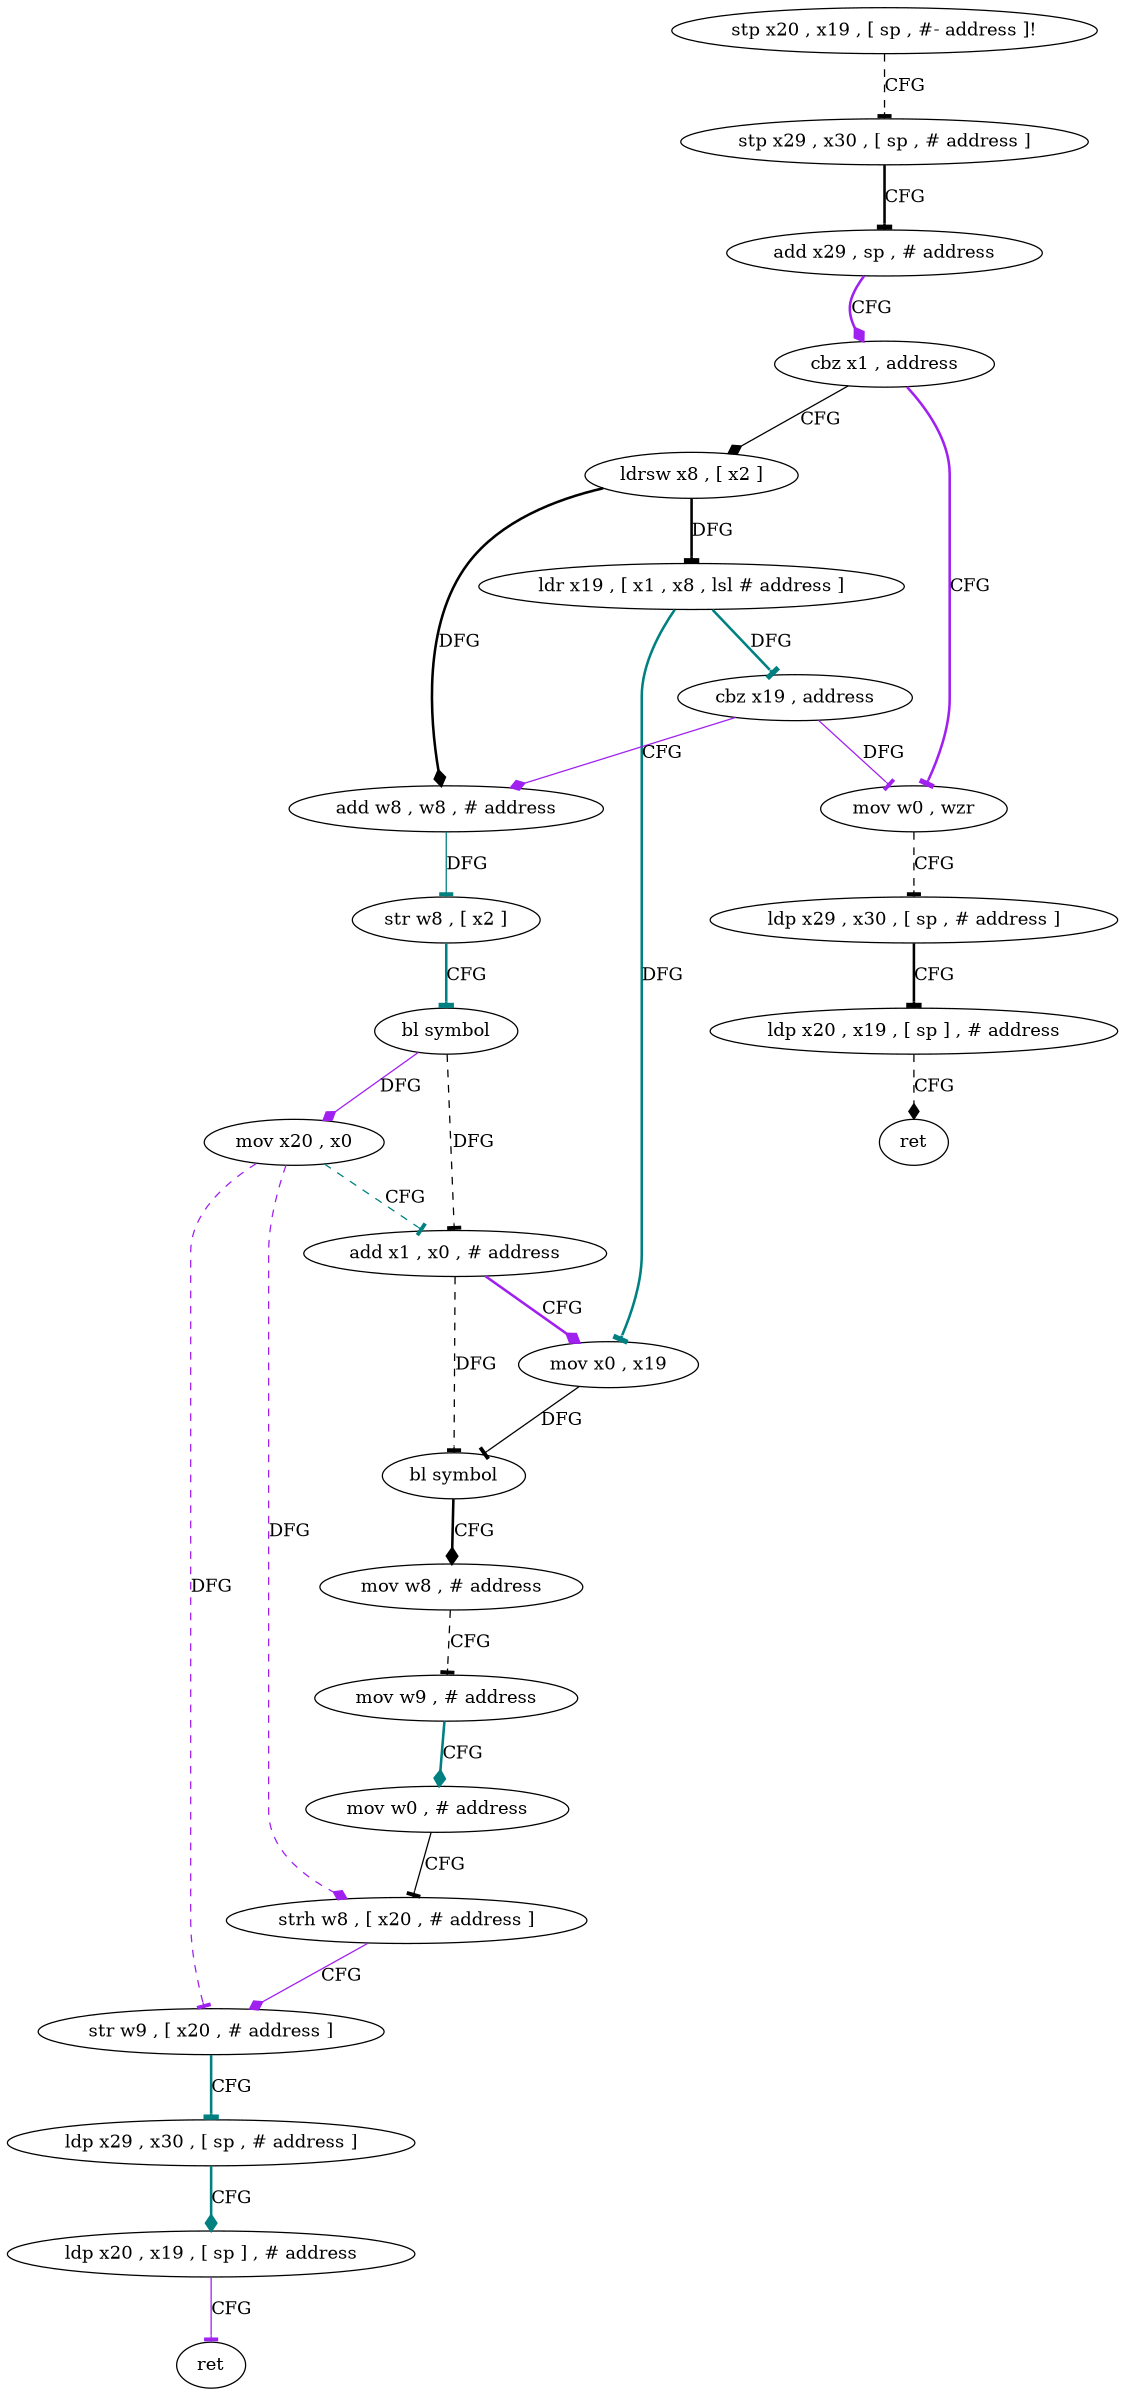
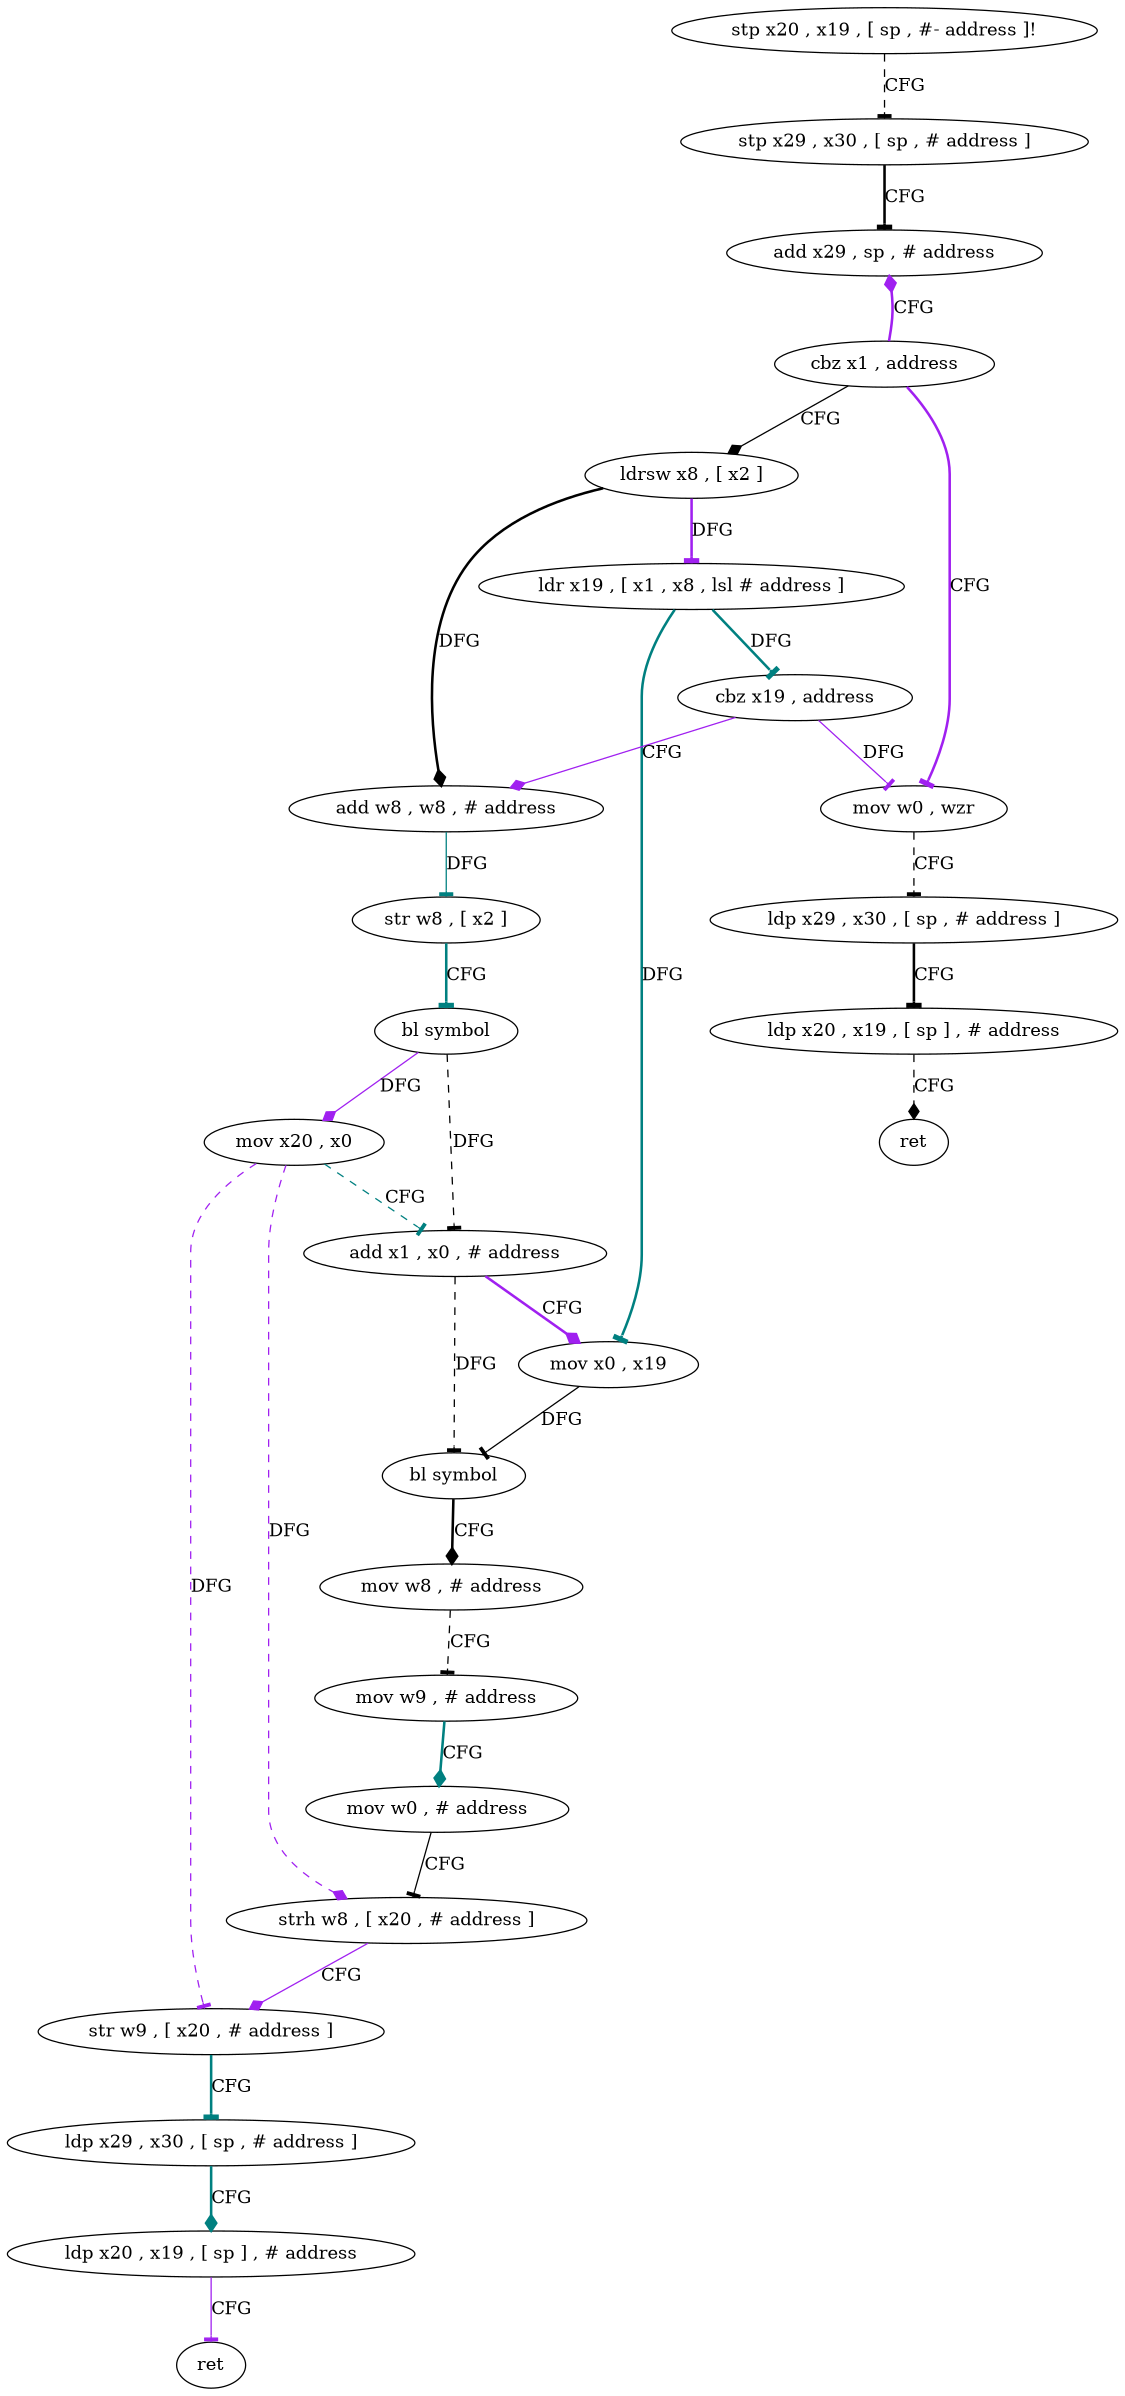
(851, 301) -> (892, 316)
(692, 528) -> (692, 528)
